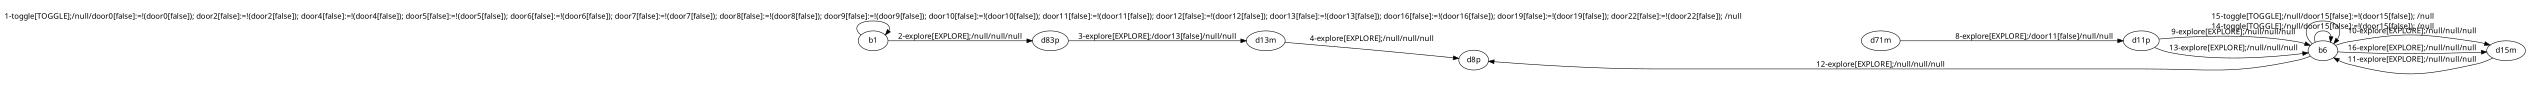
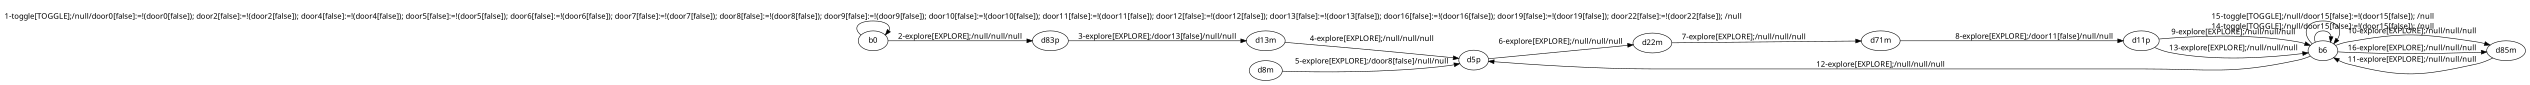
(873, 41) -> (873, 41)
none -> (1652, 43)
(2506, 51) -> (2506, 51)
(1474, 60) -> (1474, 60)
none -> (1266, 71)
